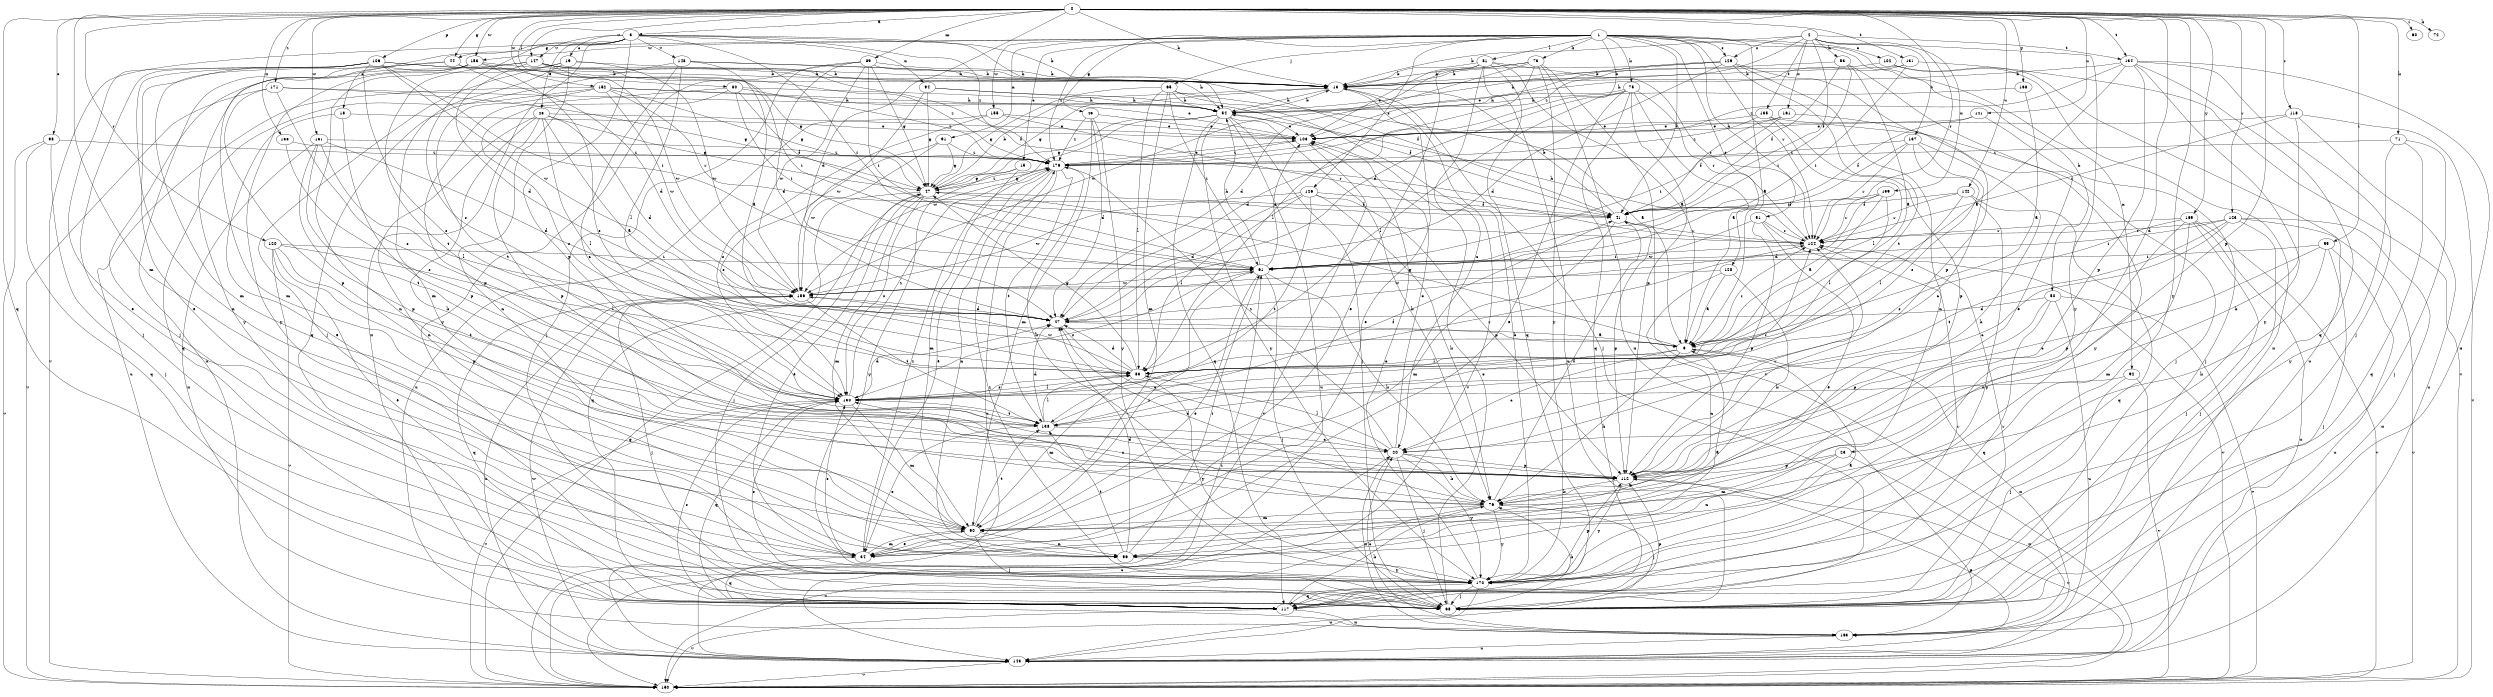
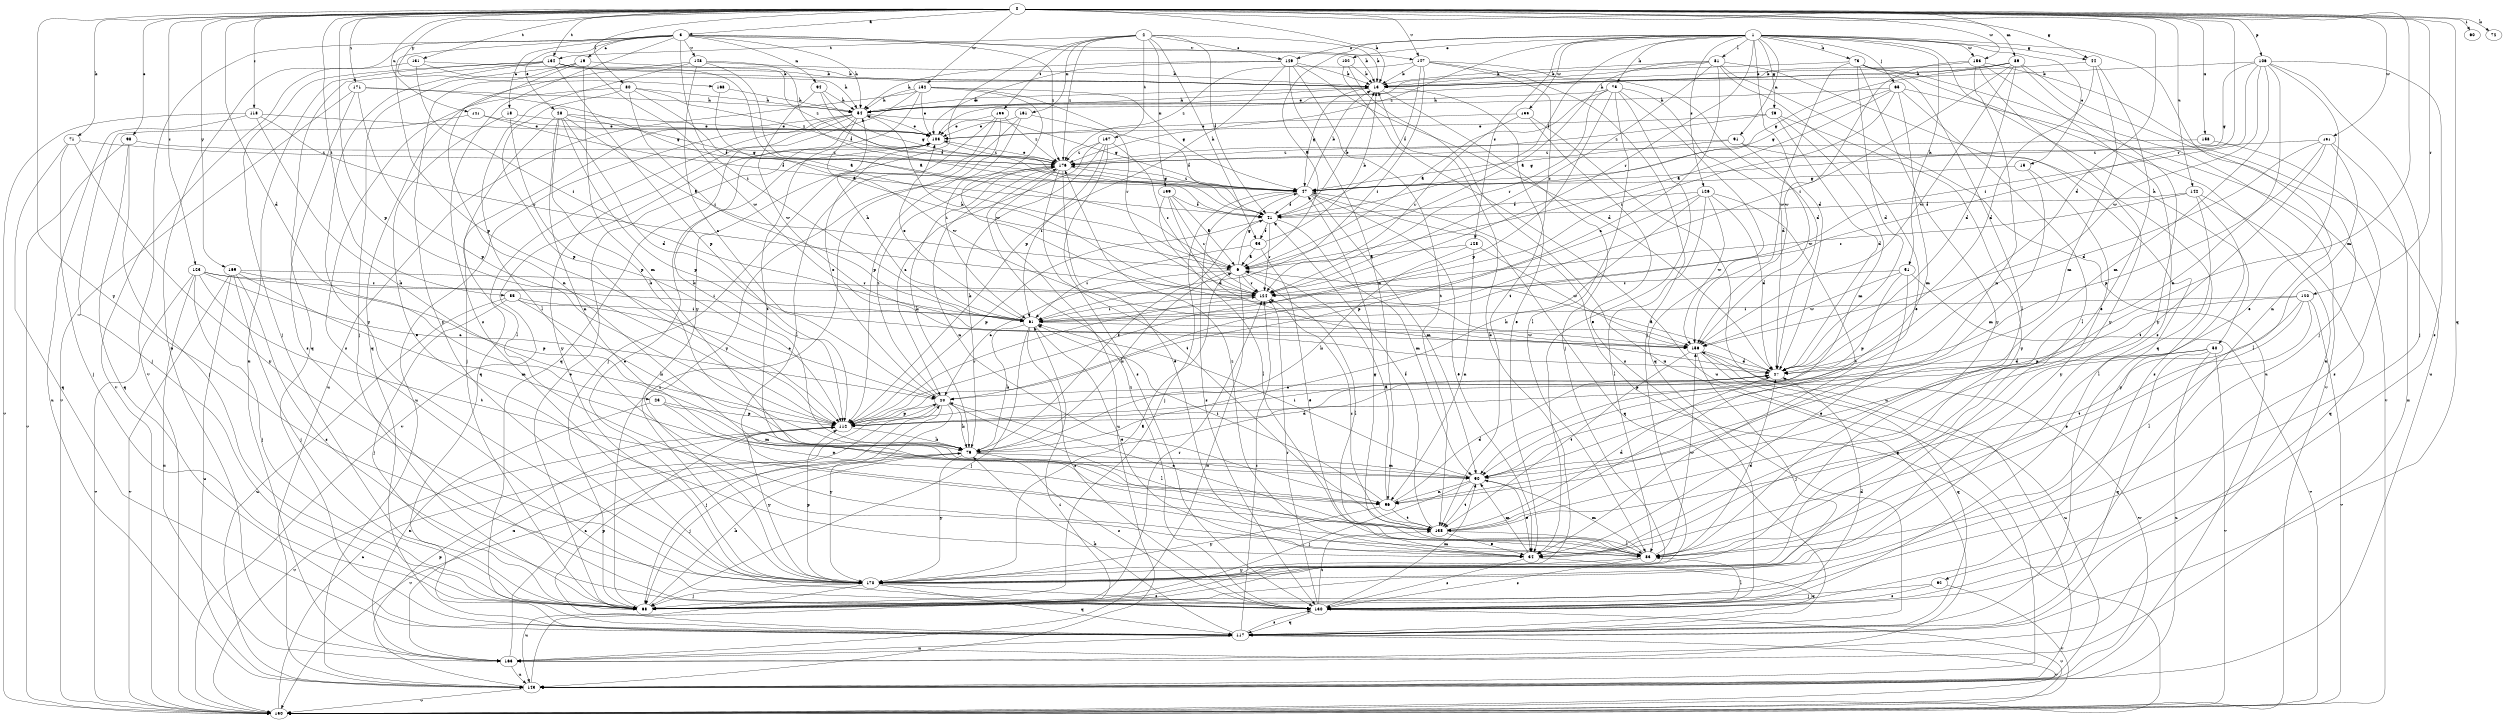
(1739, 160) -> (1265, 229)
